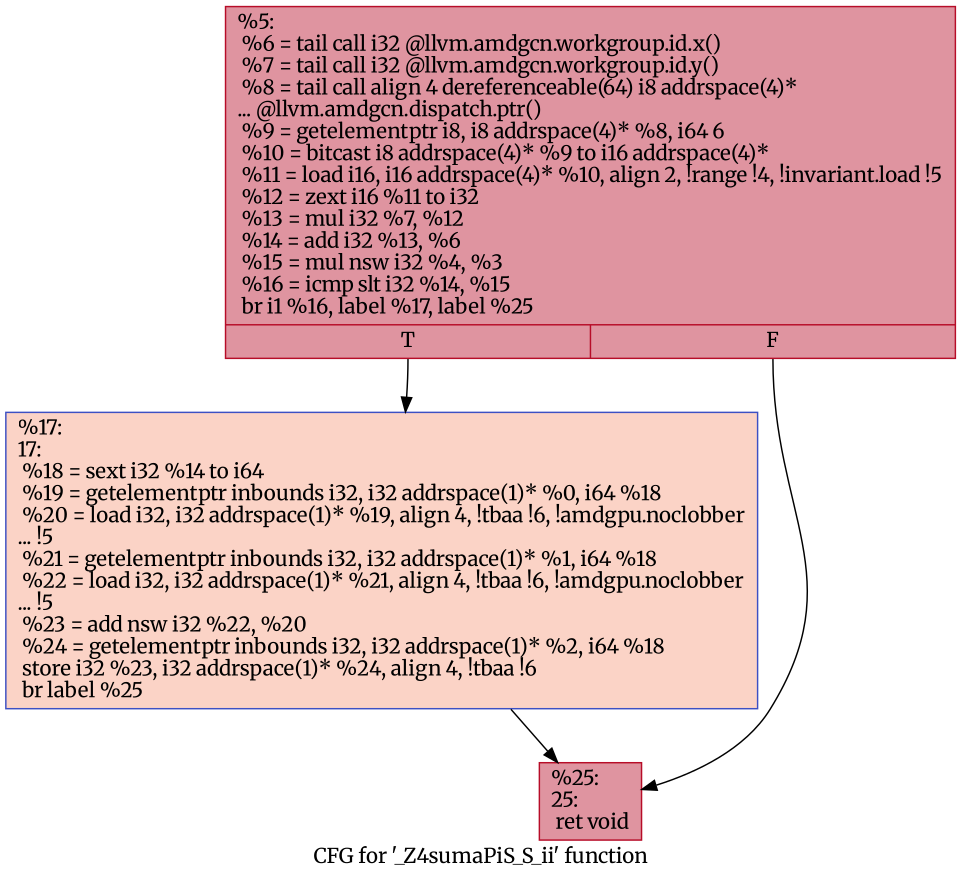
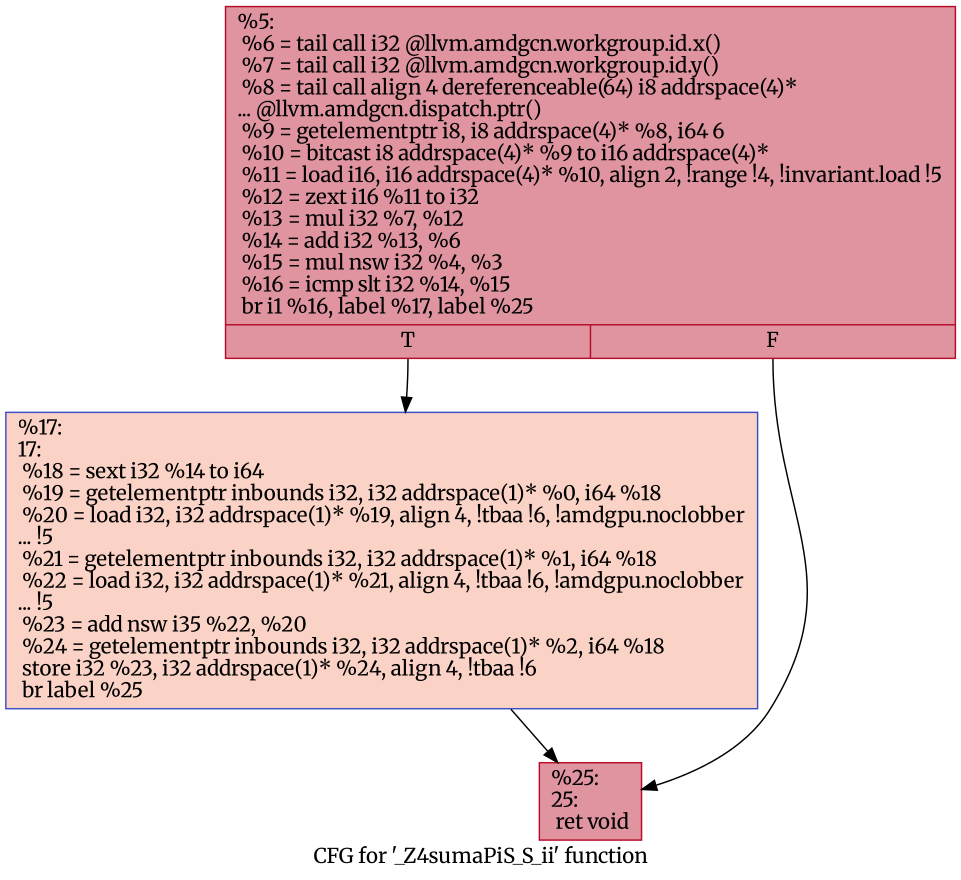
(163, 625) -> (163, 625)
